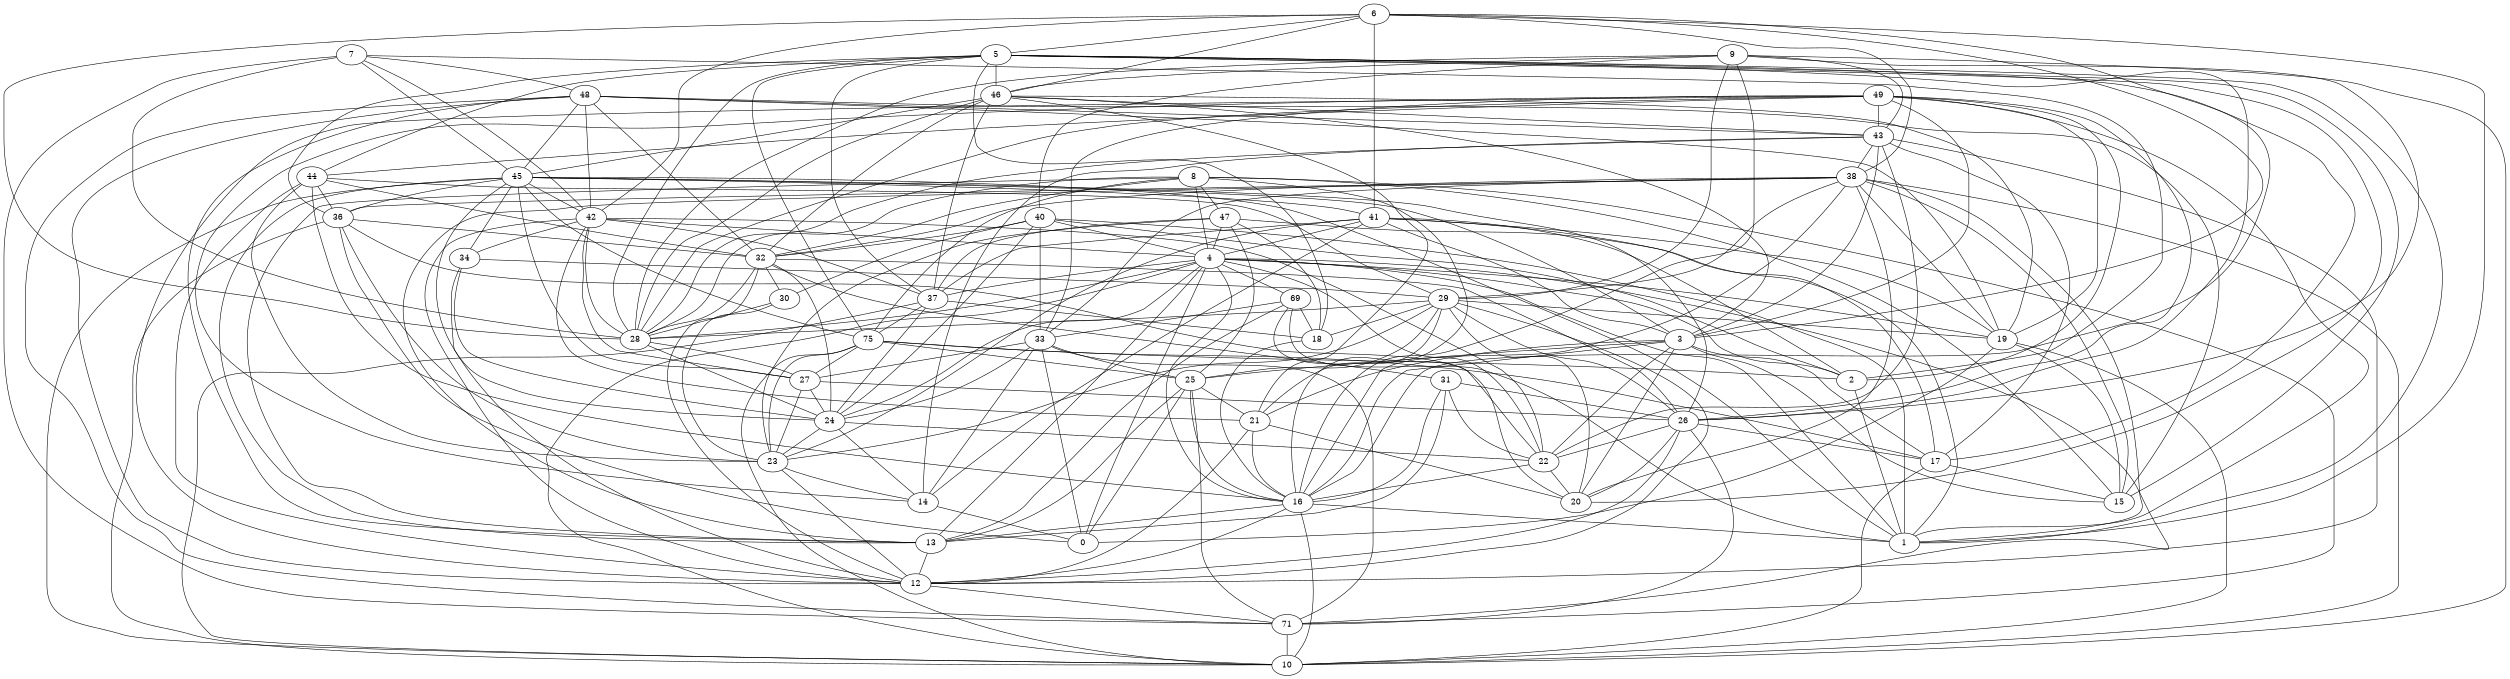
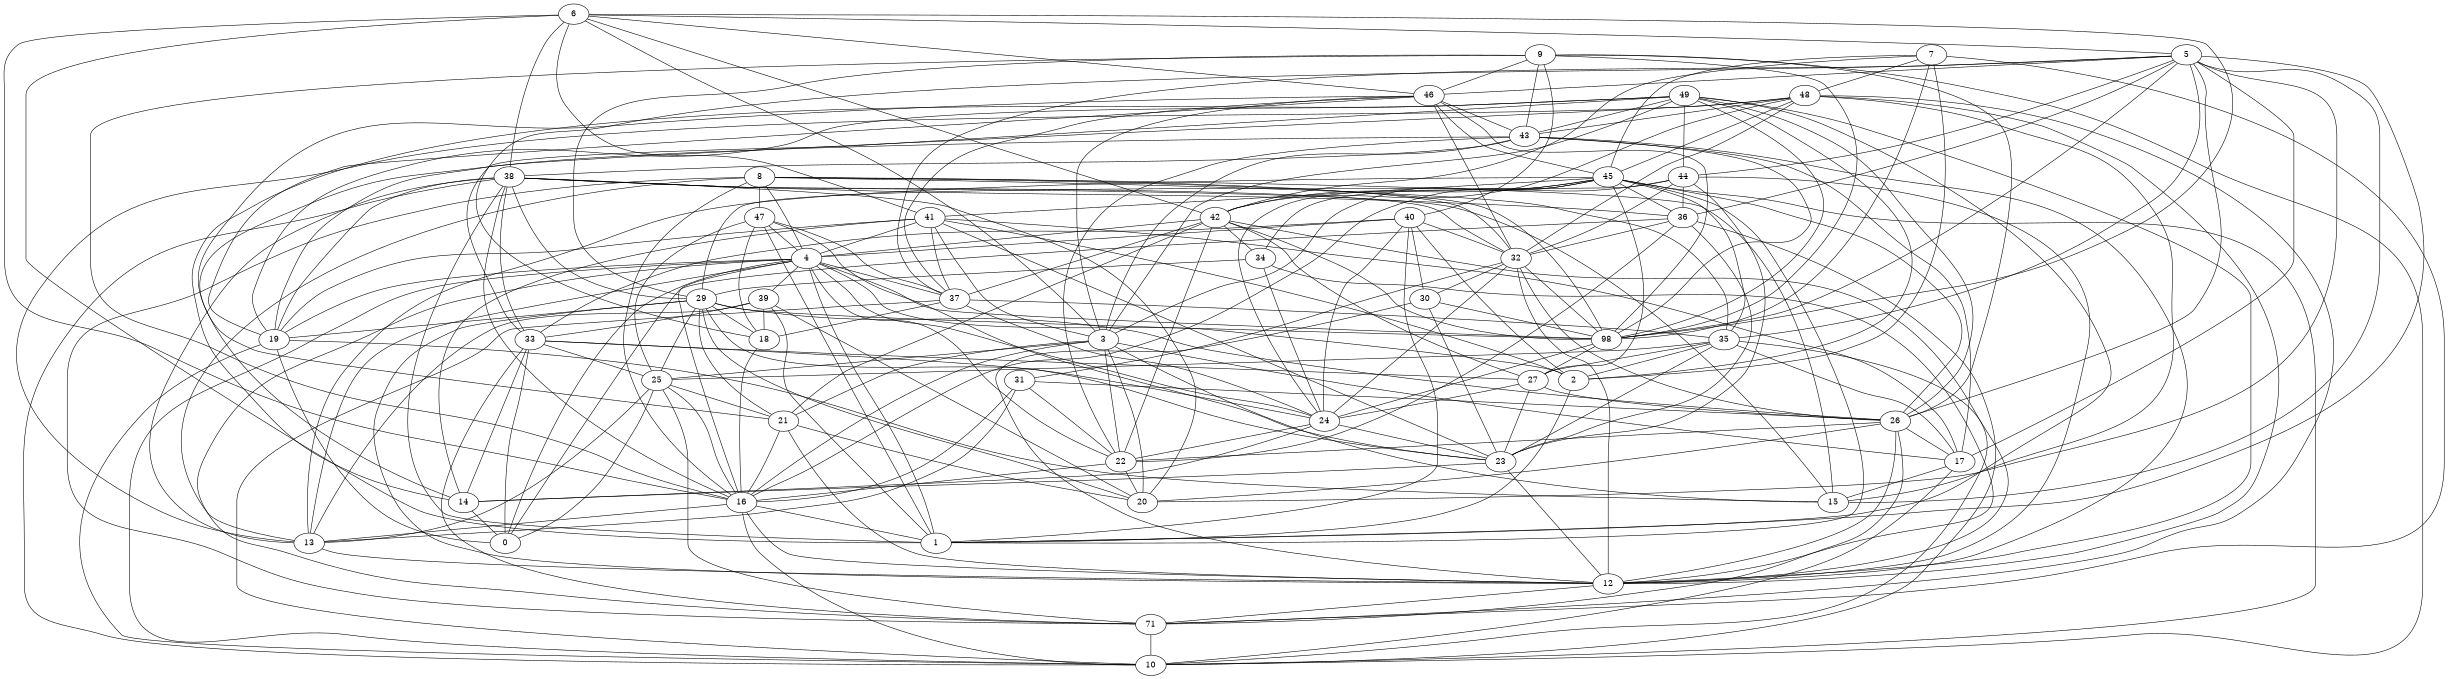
(1296, 299) -> (764, 299)
(635, 340) -> (1607, 340)
(868, 340) -> (1724, 340)
none -> (1107, 505)
